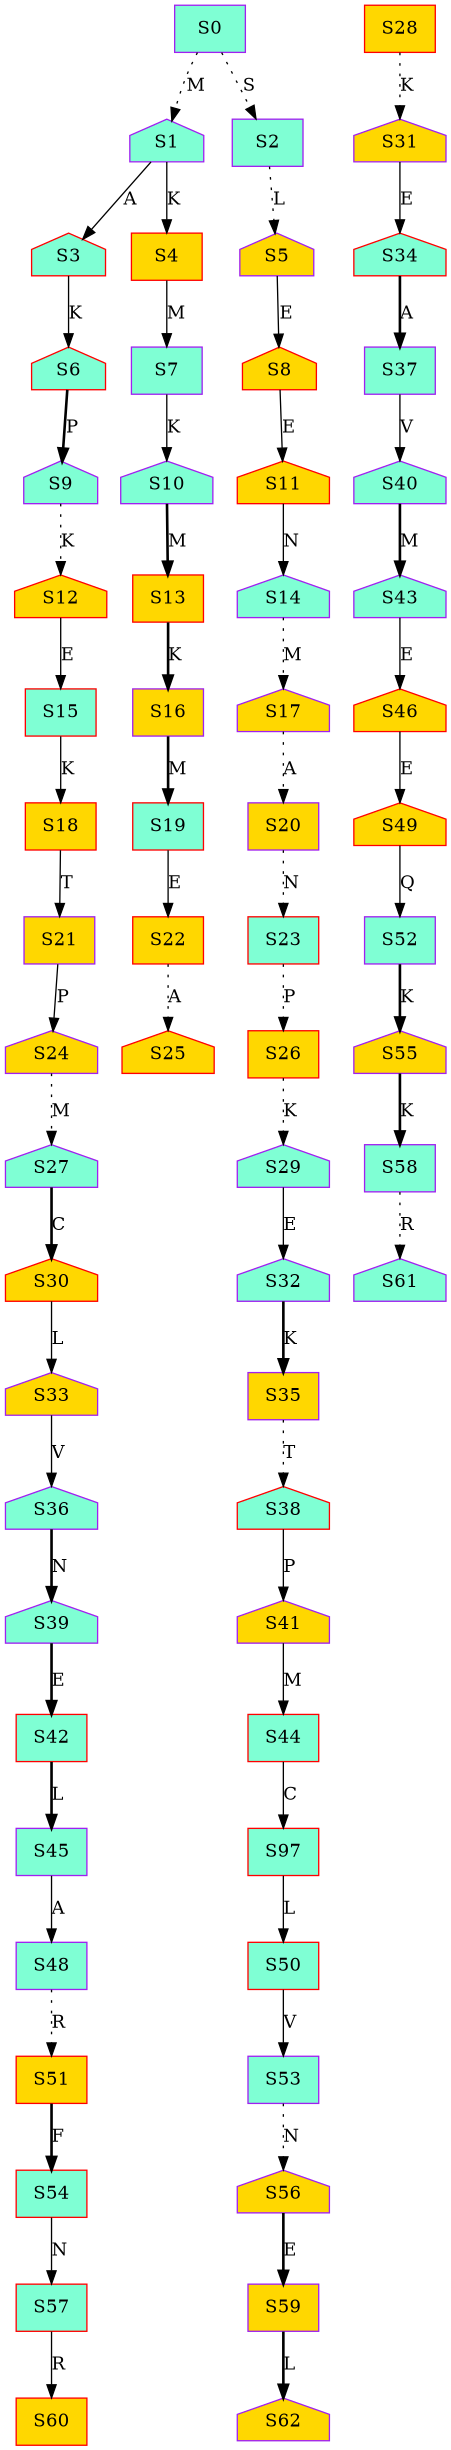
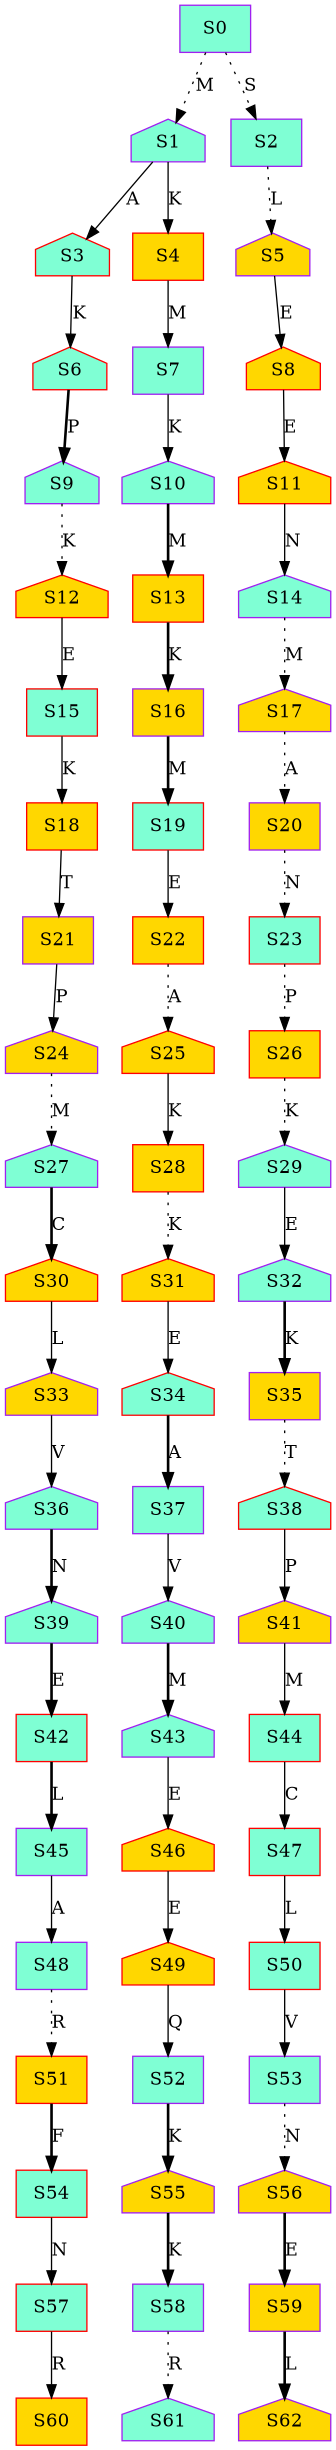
(400, 143) -> (168, 1282)
none -> (168, 1102)
(283, 1852) -> (285, 1852)
